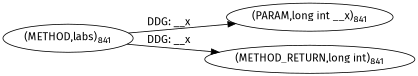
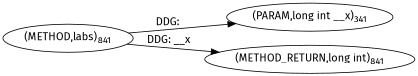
(361, 16) -> (361, 16)
(169, 22) -> (169, 22)
